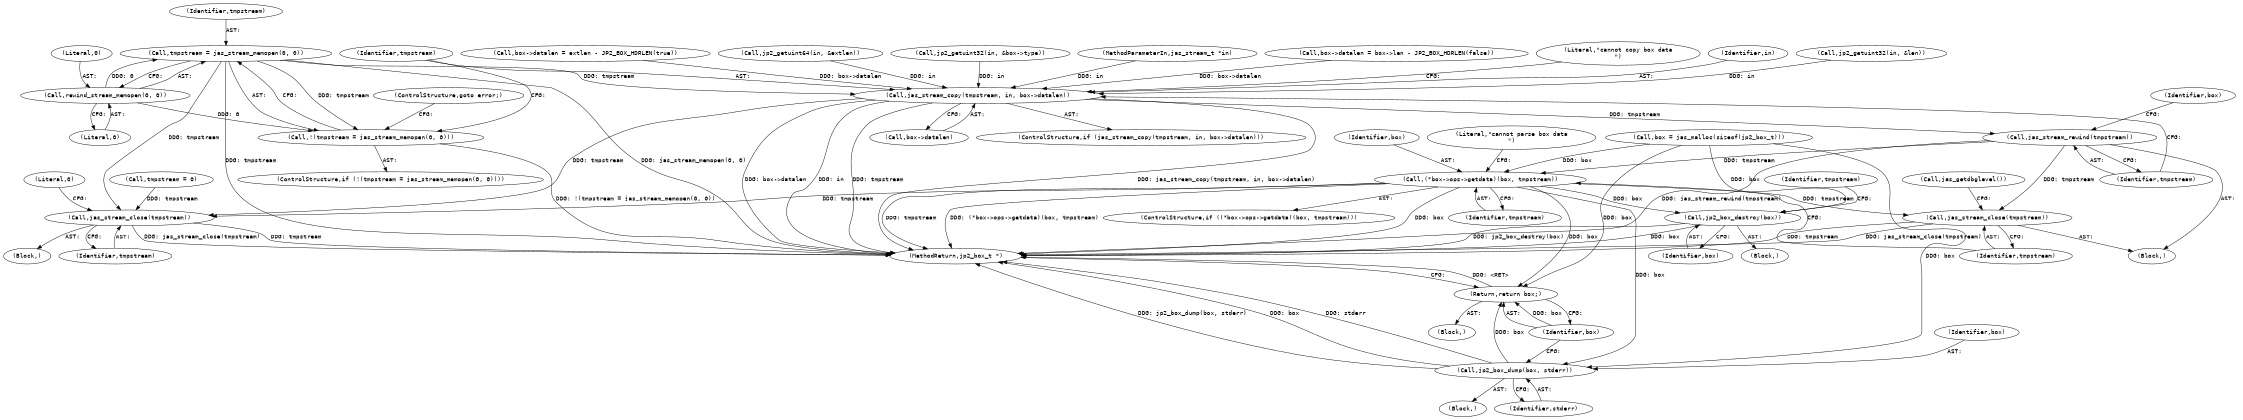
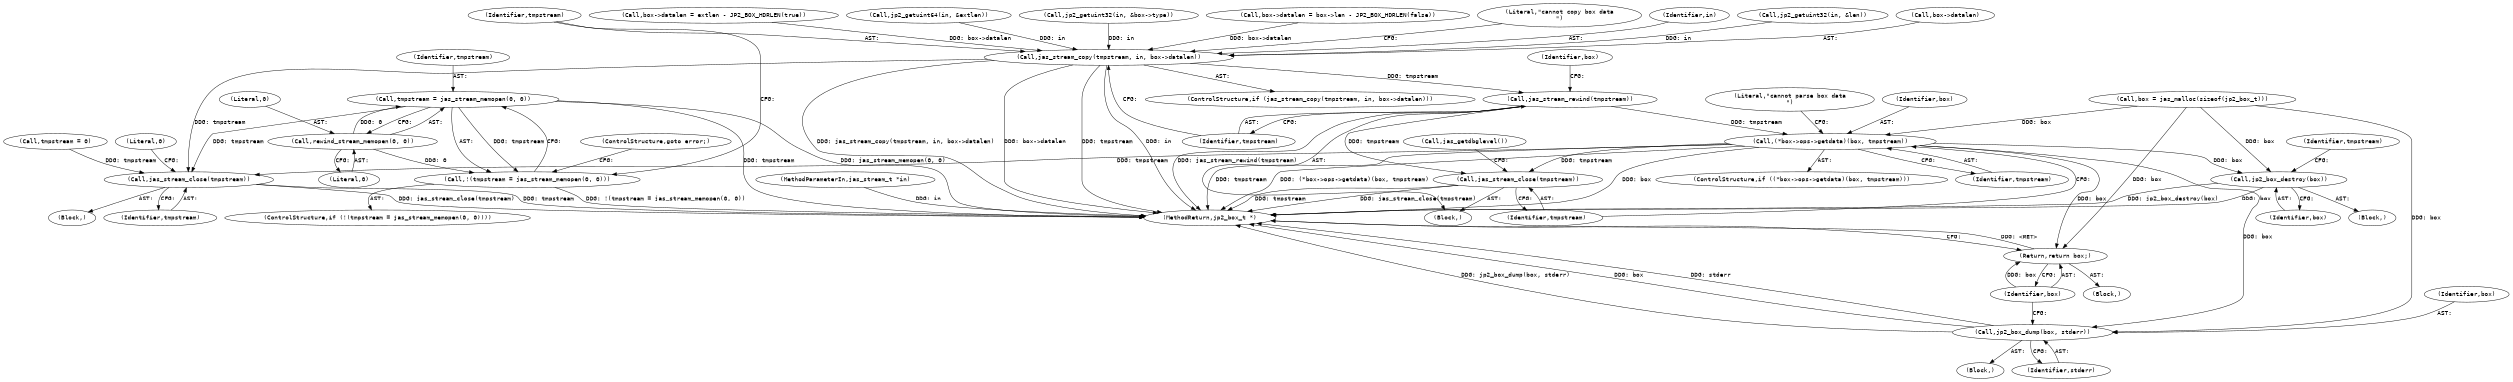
(1075, 74) -> (960, 207)
(580, 77) -> none
(944, 114) -> none
(1494, 336) -> none
